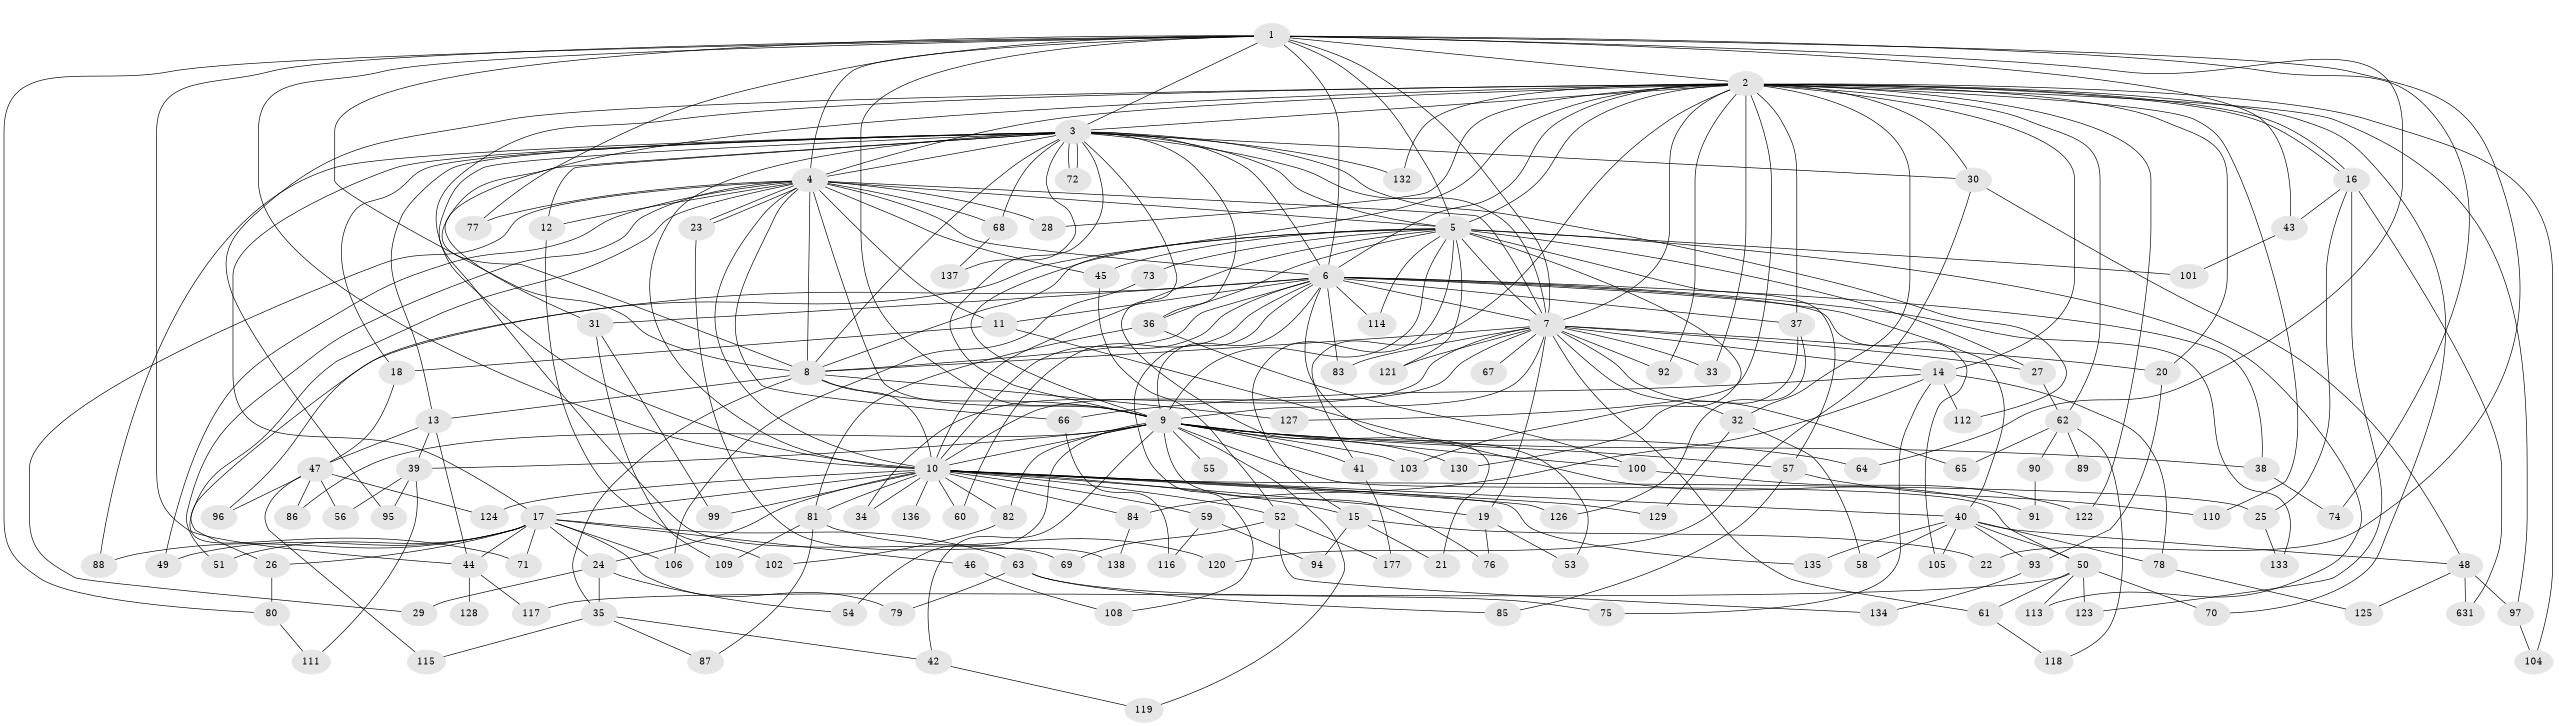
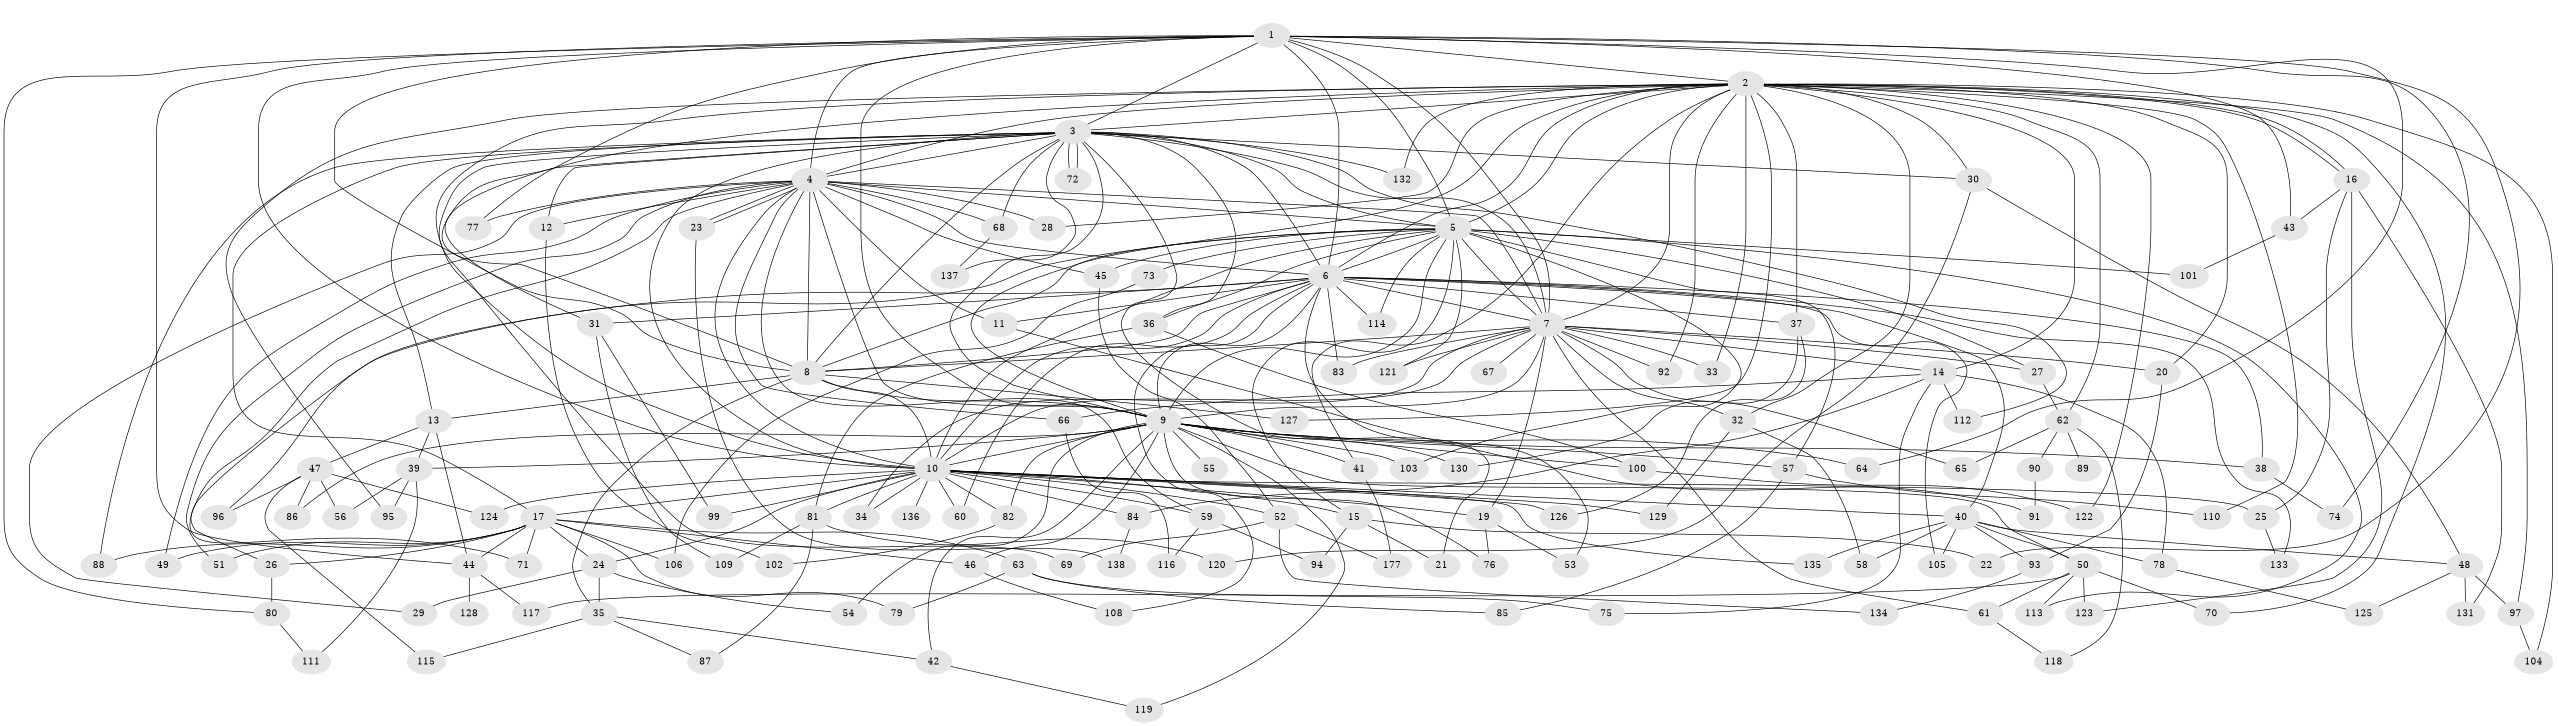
none -> (1390, 253)
(397, 373) -> none
none -> (855, 405)
none -> (1090, 522)
(2466, 614) -> (2466, 614)
